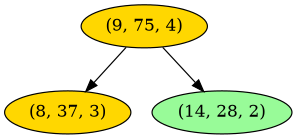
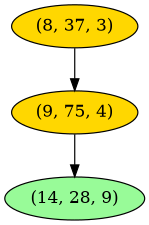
(110, 65) -> (75, 63)
(222, 112) -> (75, 199)
